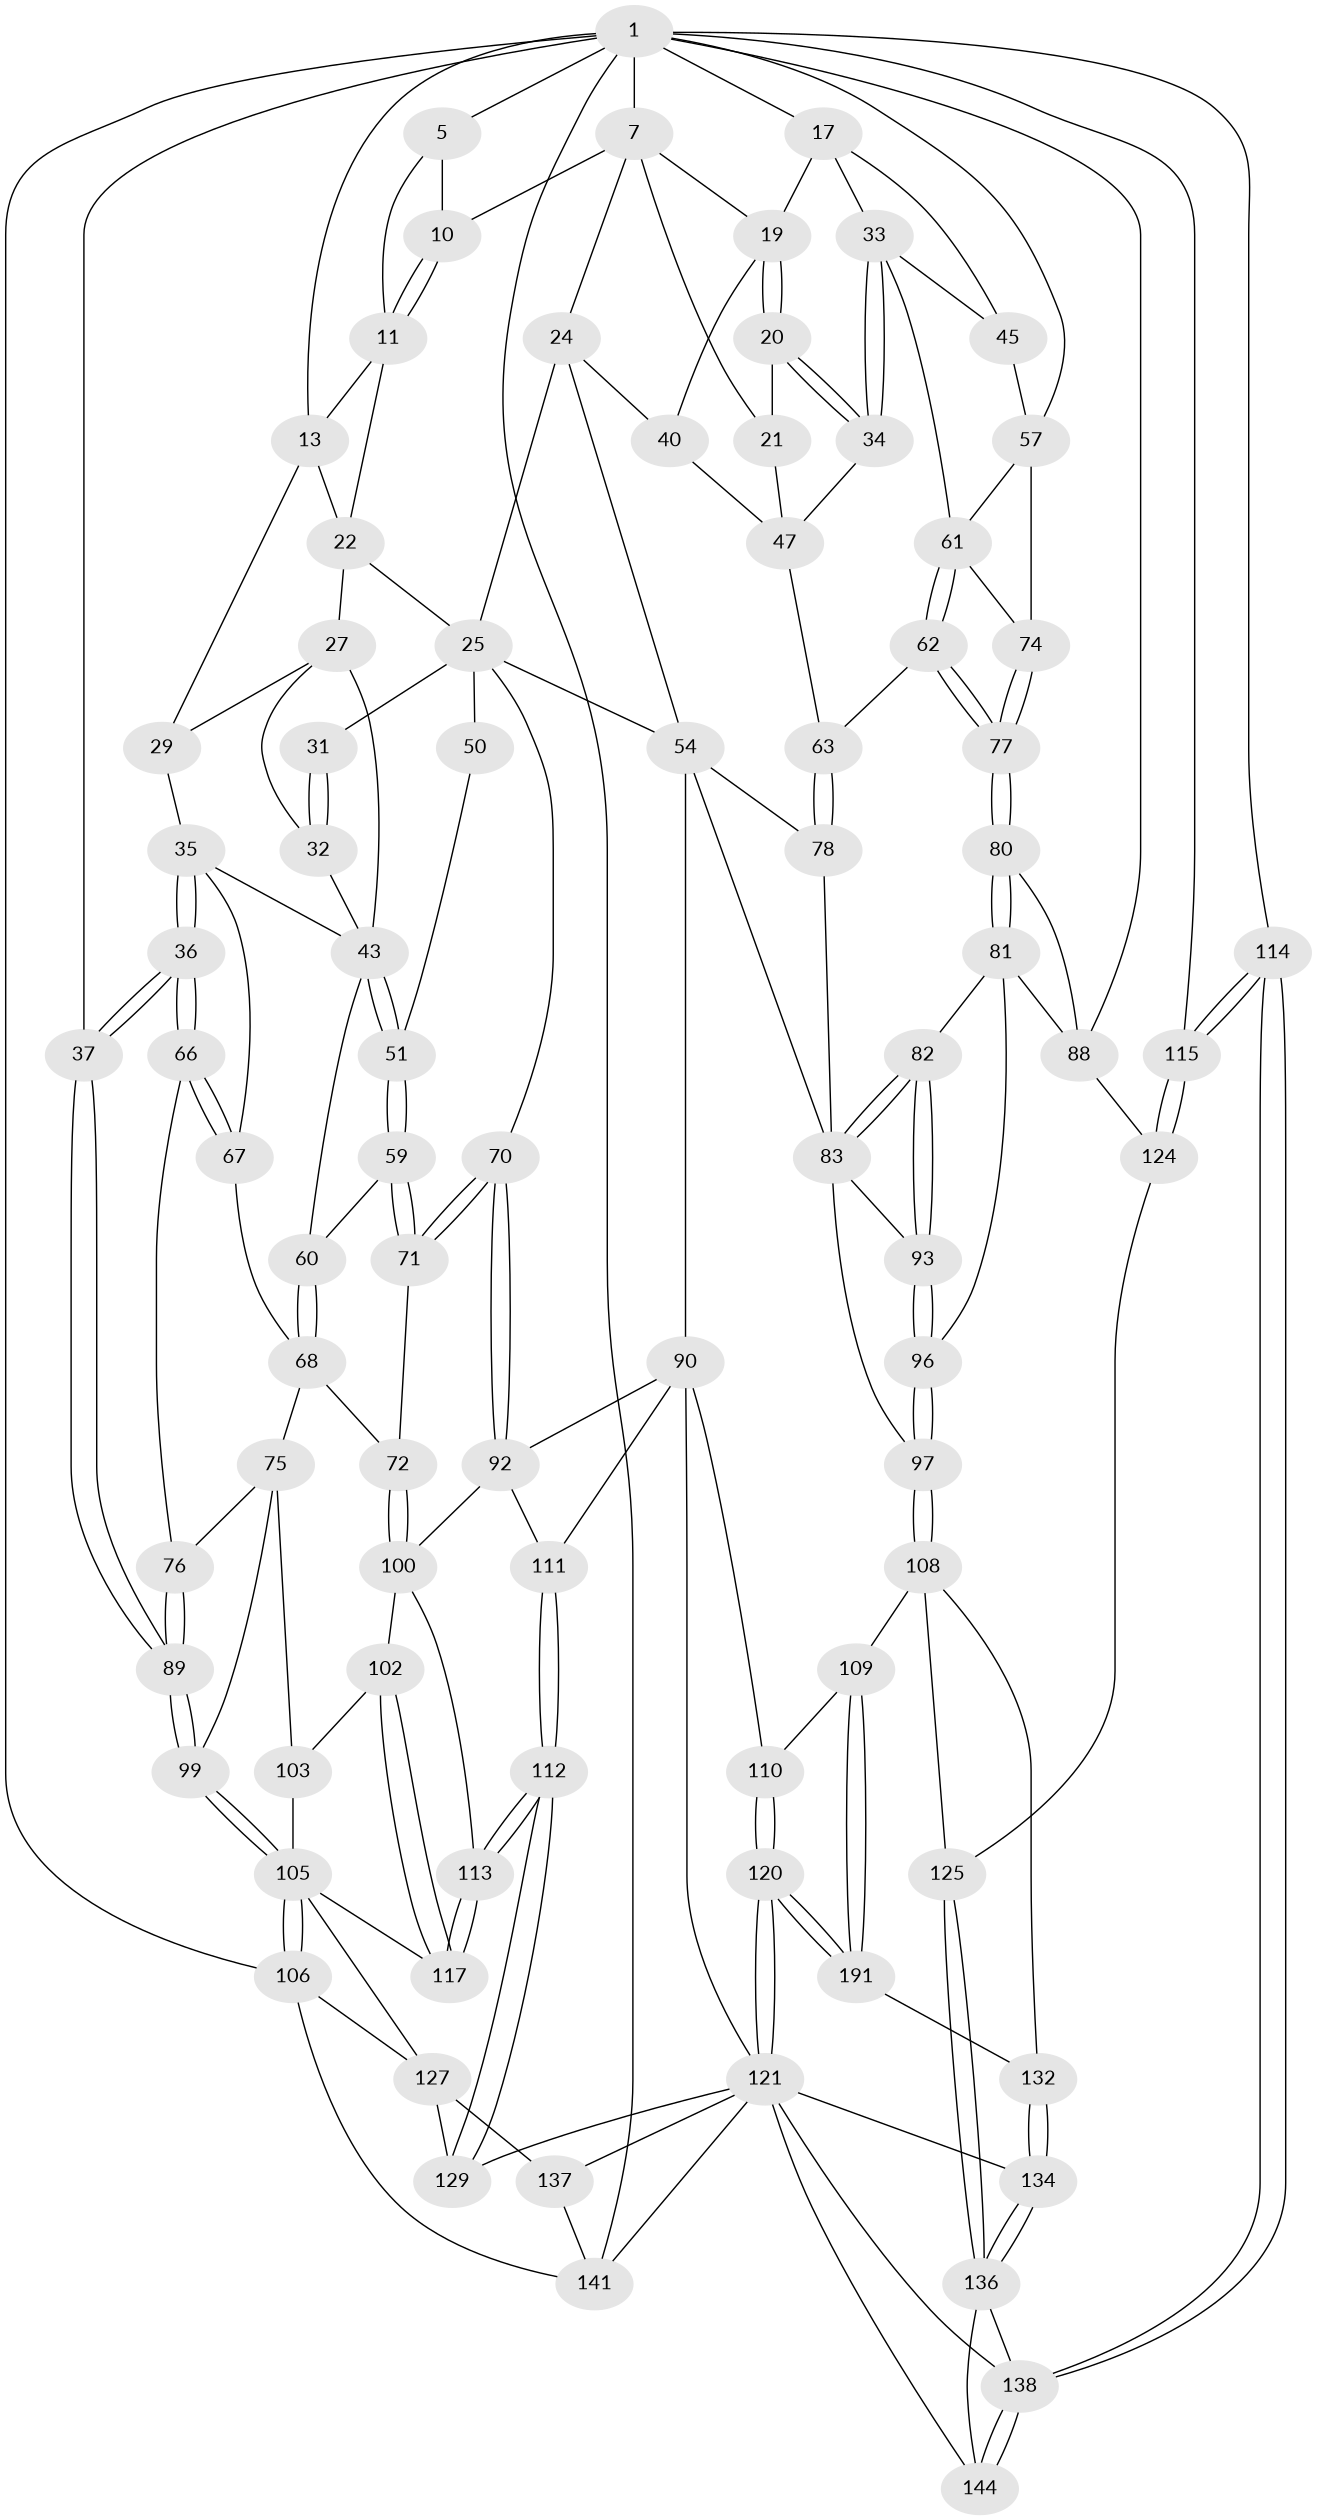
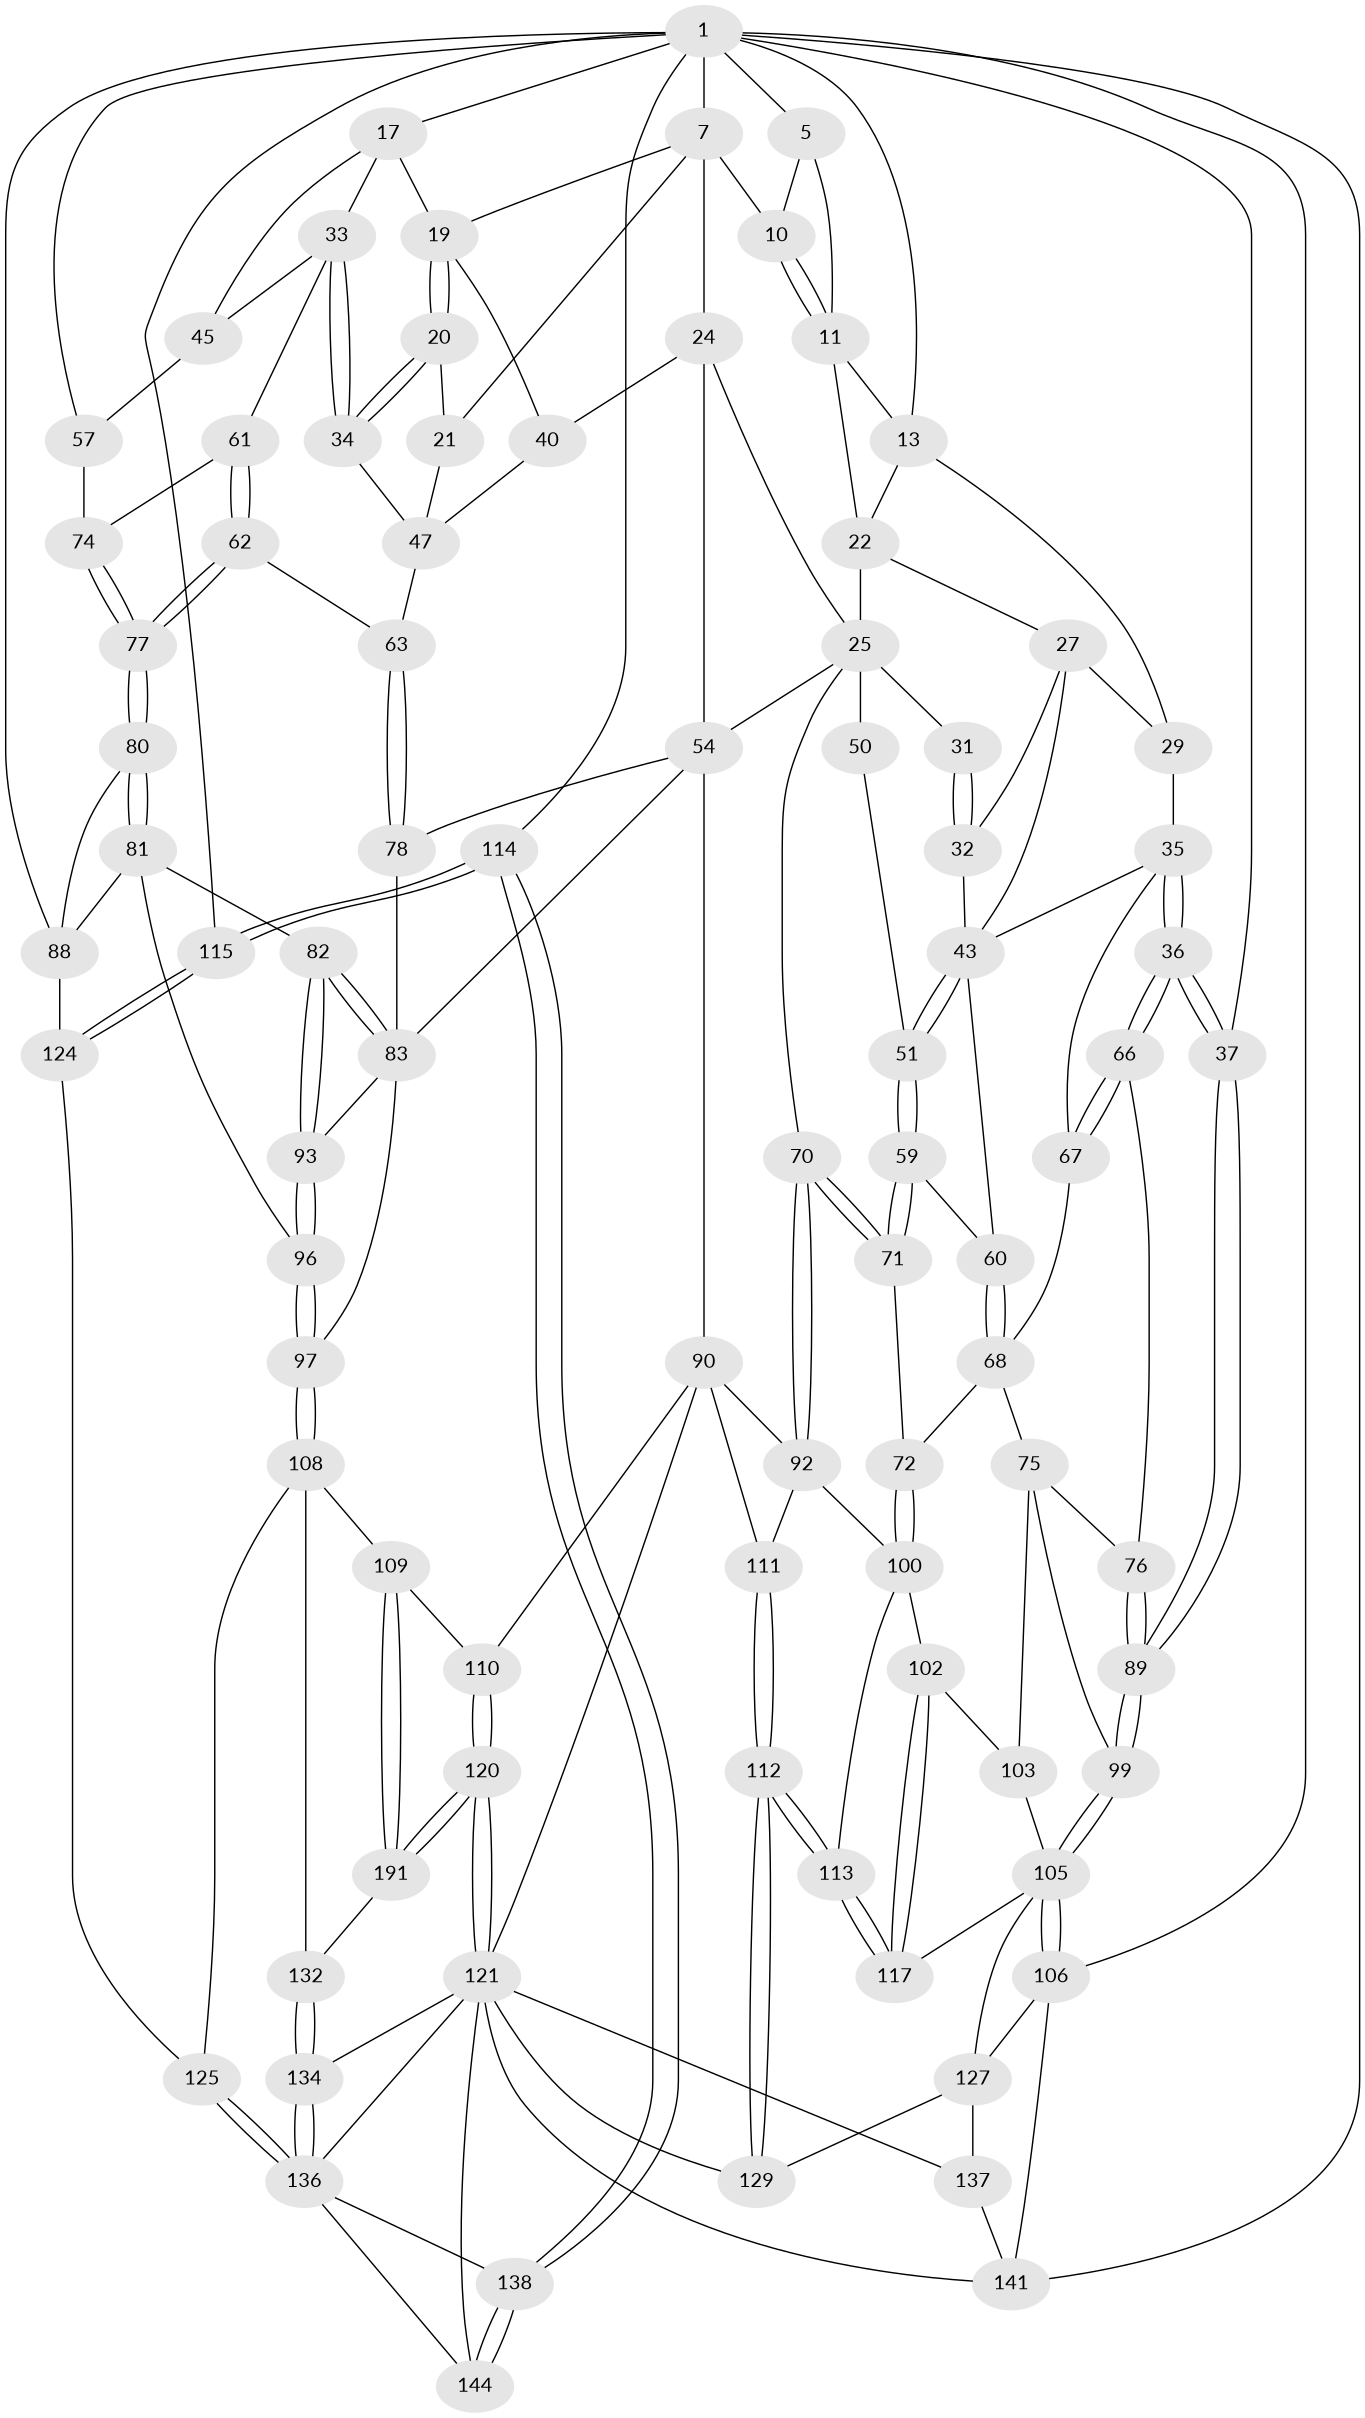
(992, 492) -> none
(876, 2245) -> (393, 2079)
